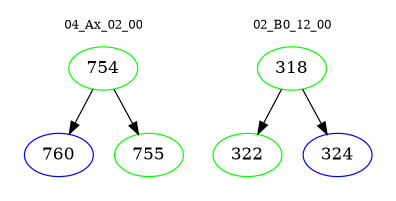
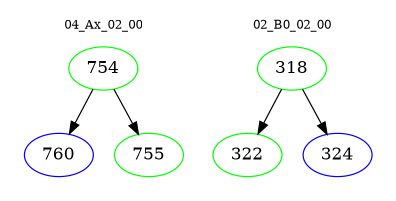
(293, 26) -> (293, 26)
